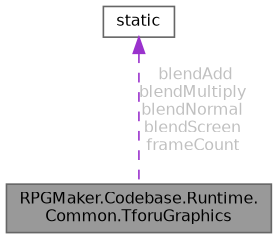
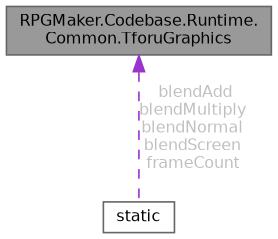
(139, 119) -> (139, 137)
